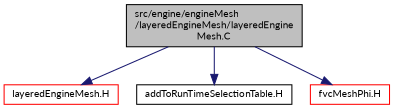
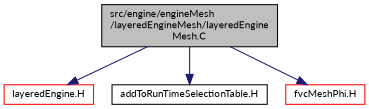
(61, 95) -> (49, 95)
